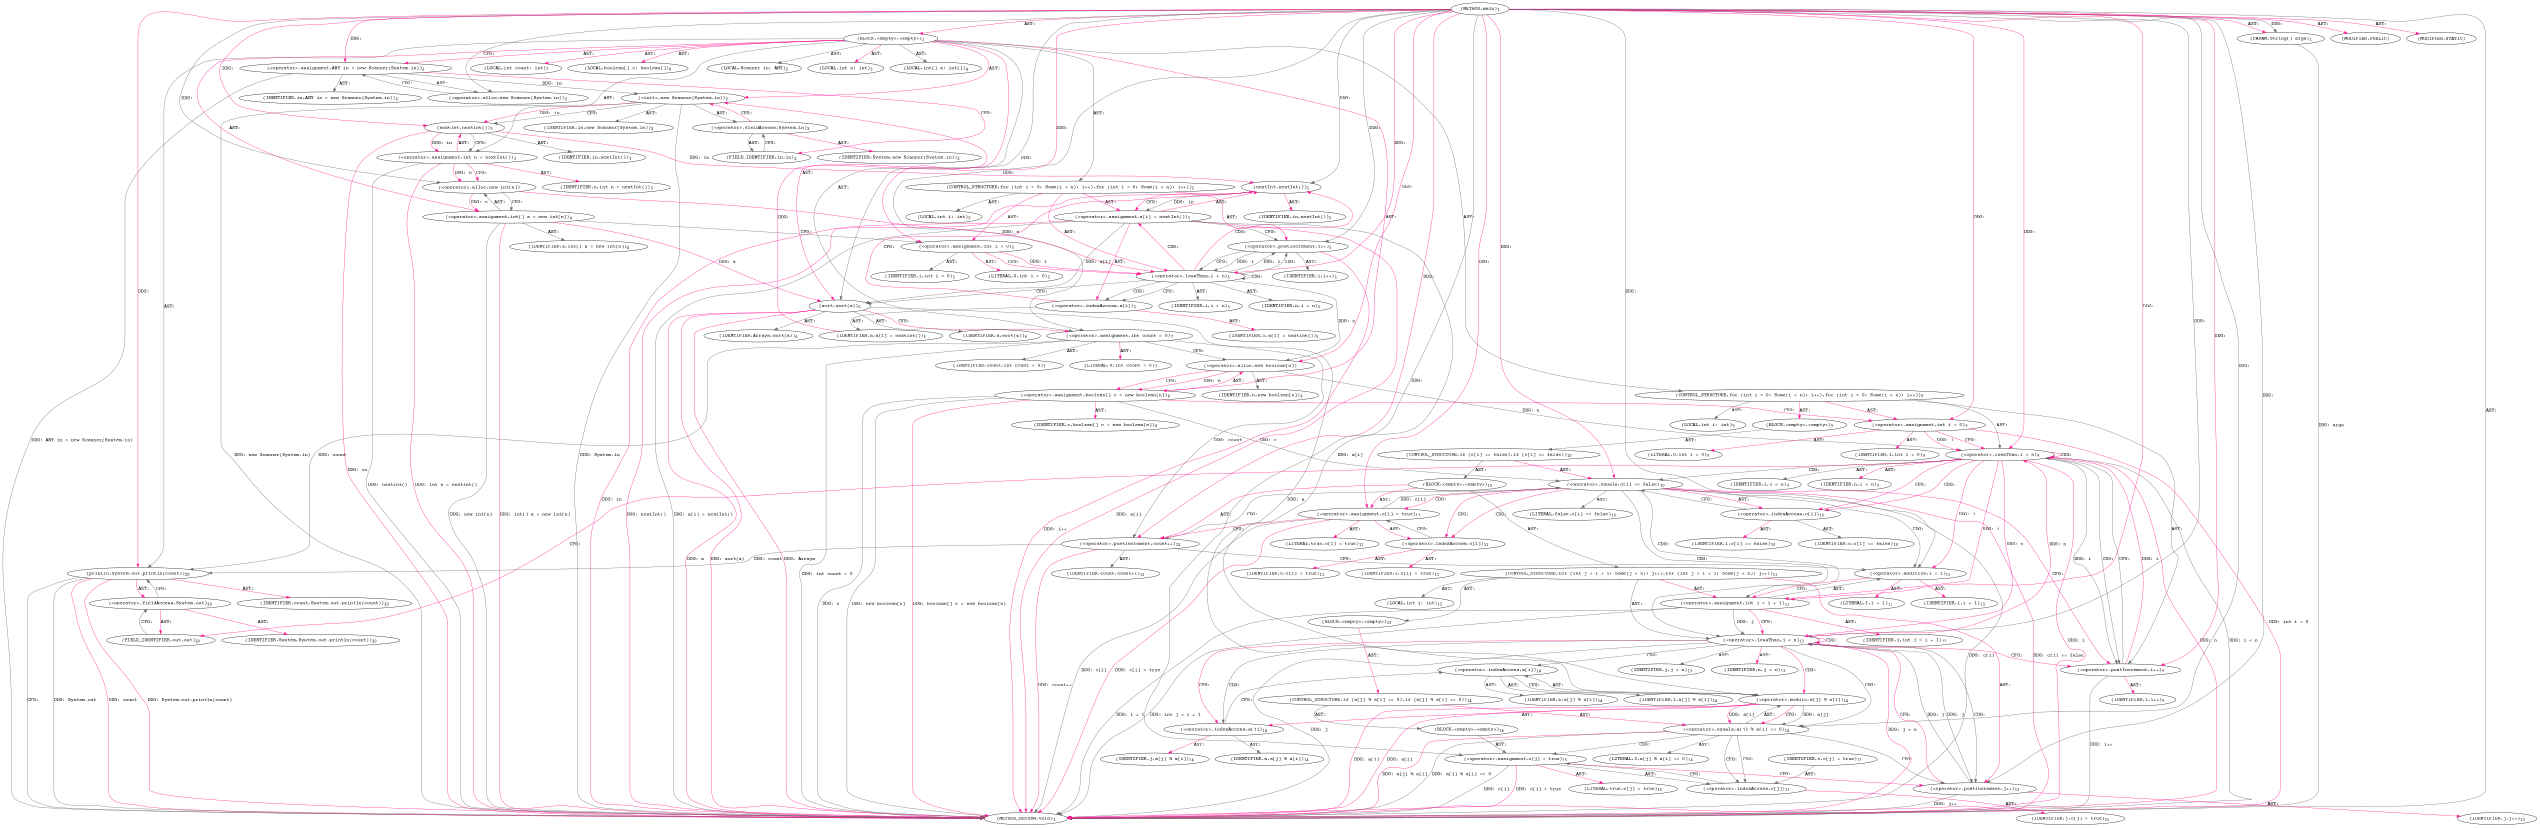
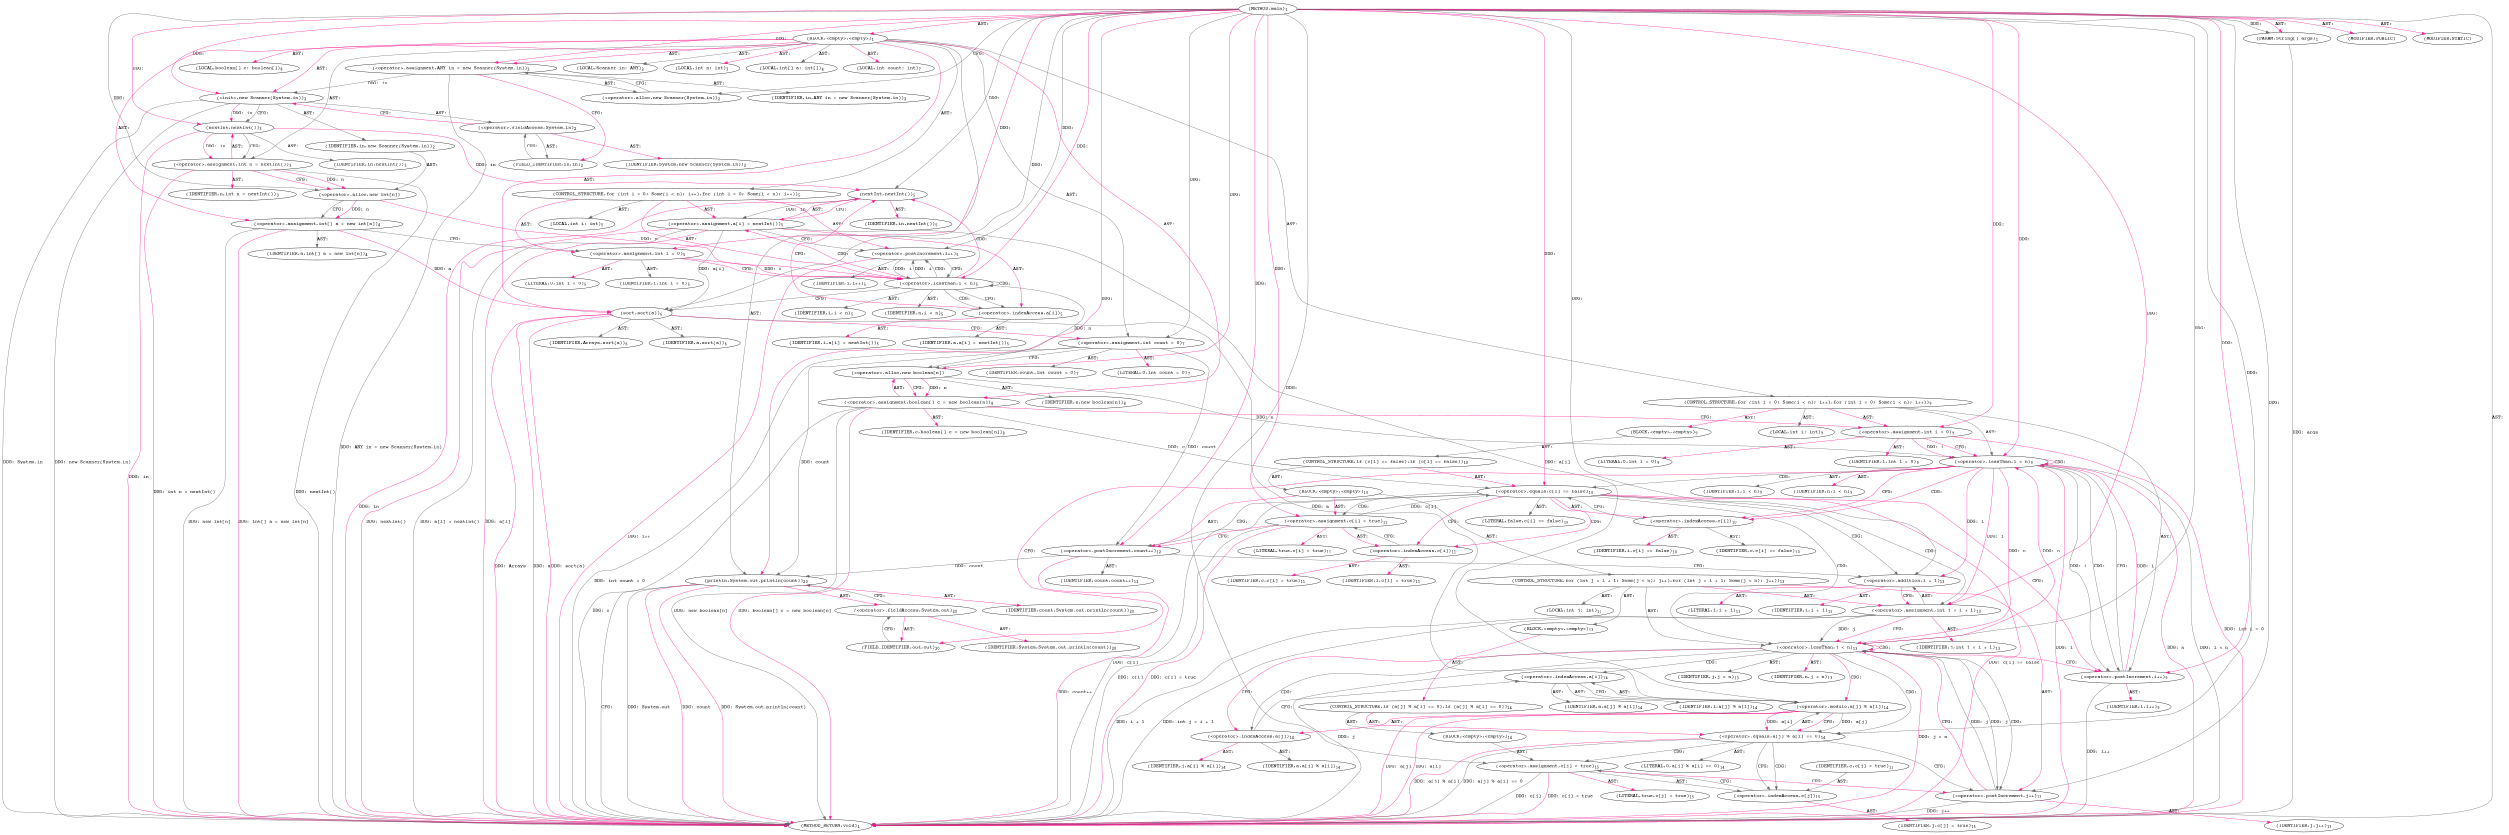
(987, 160) -> (674, 21)
(493, 204) -> (423, 172)
(1482, 493) -> (1423, 494)
